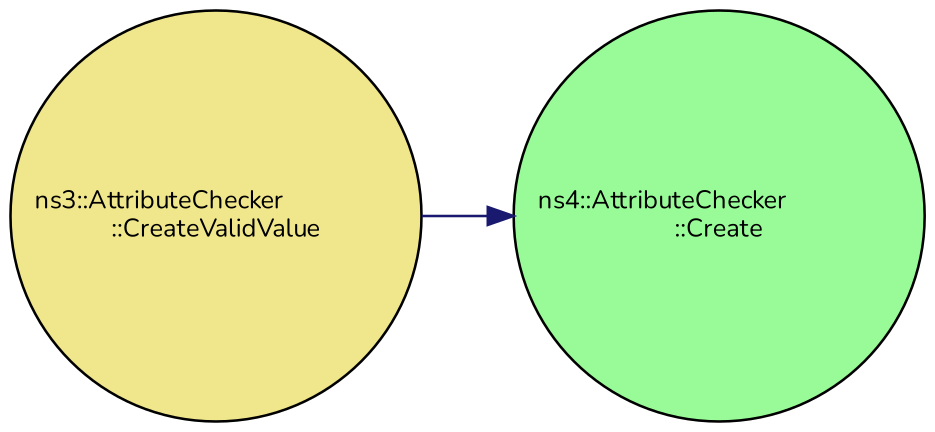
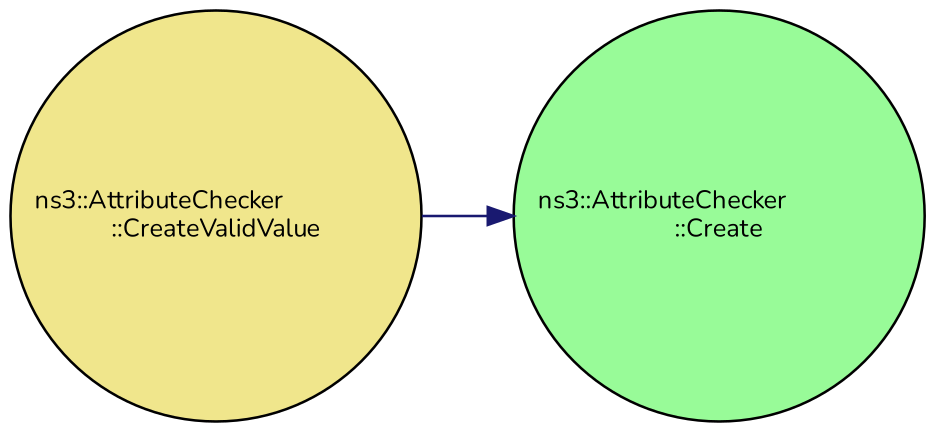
(719, 216) -> (719, 216)
